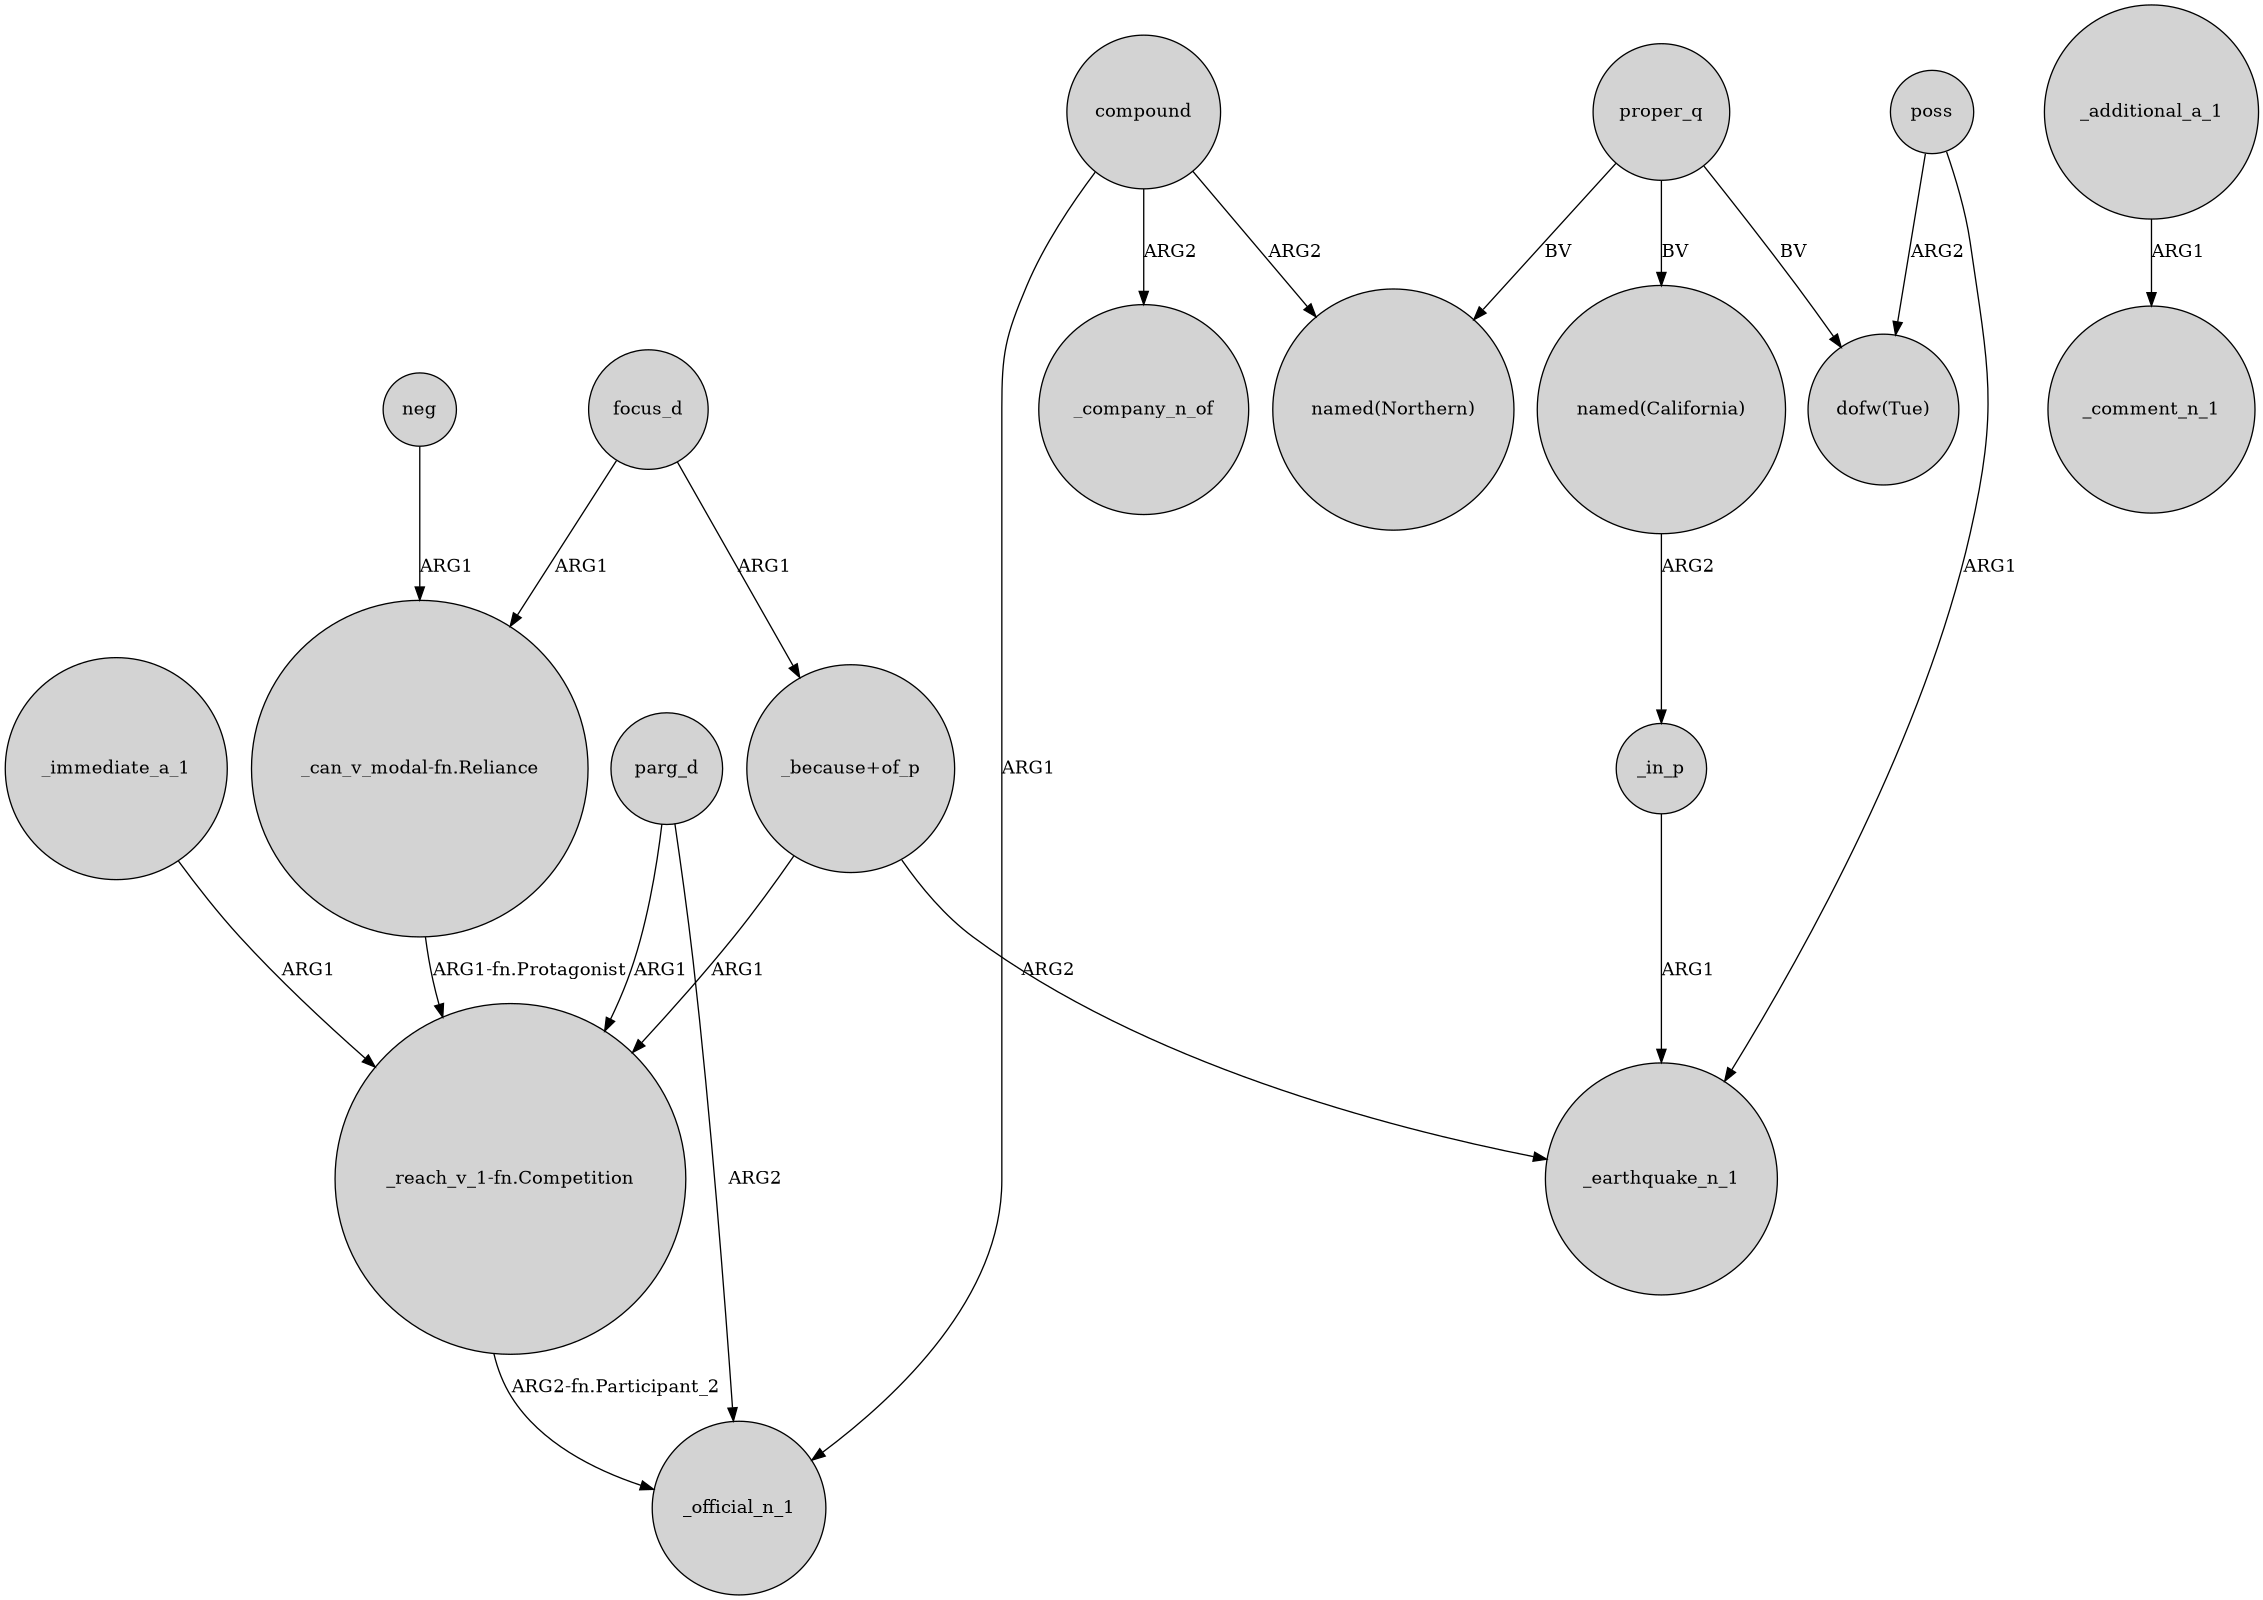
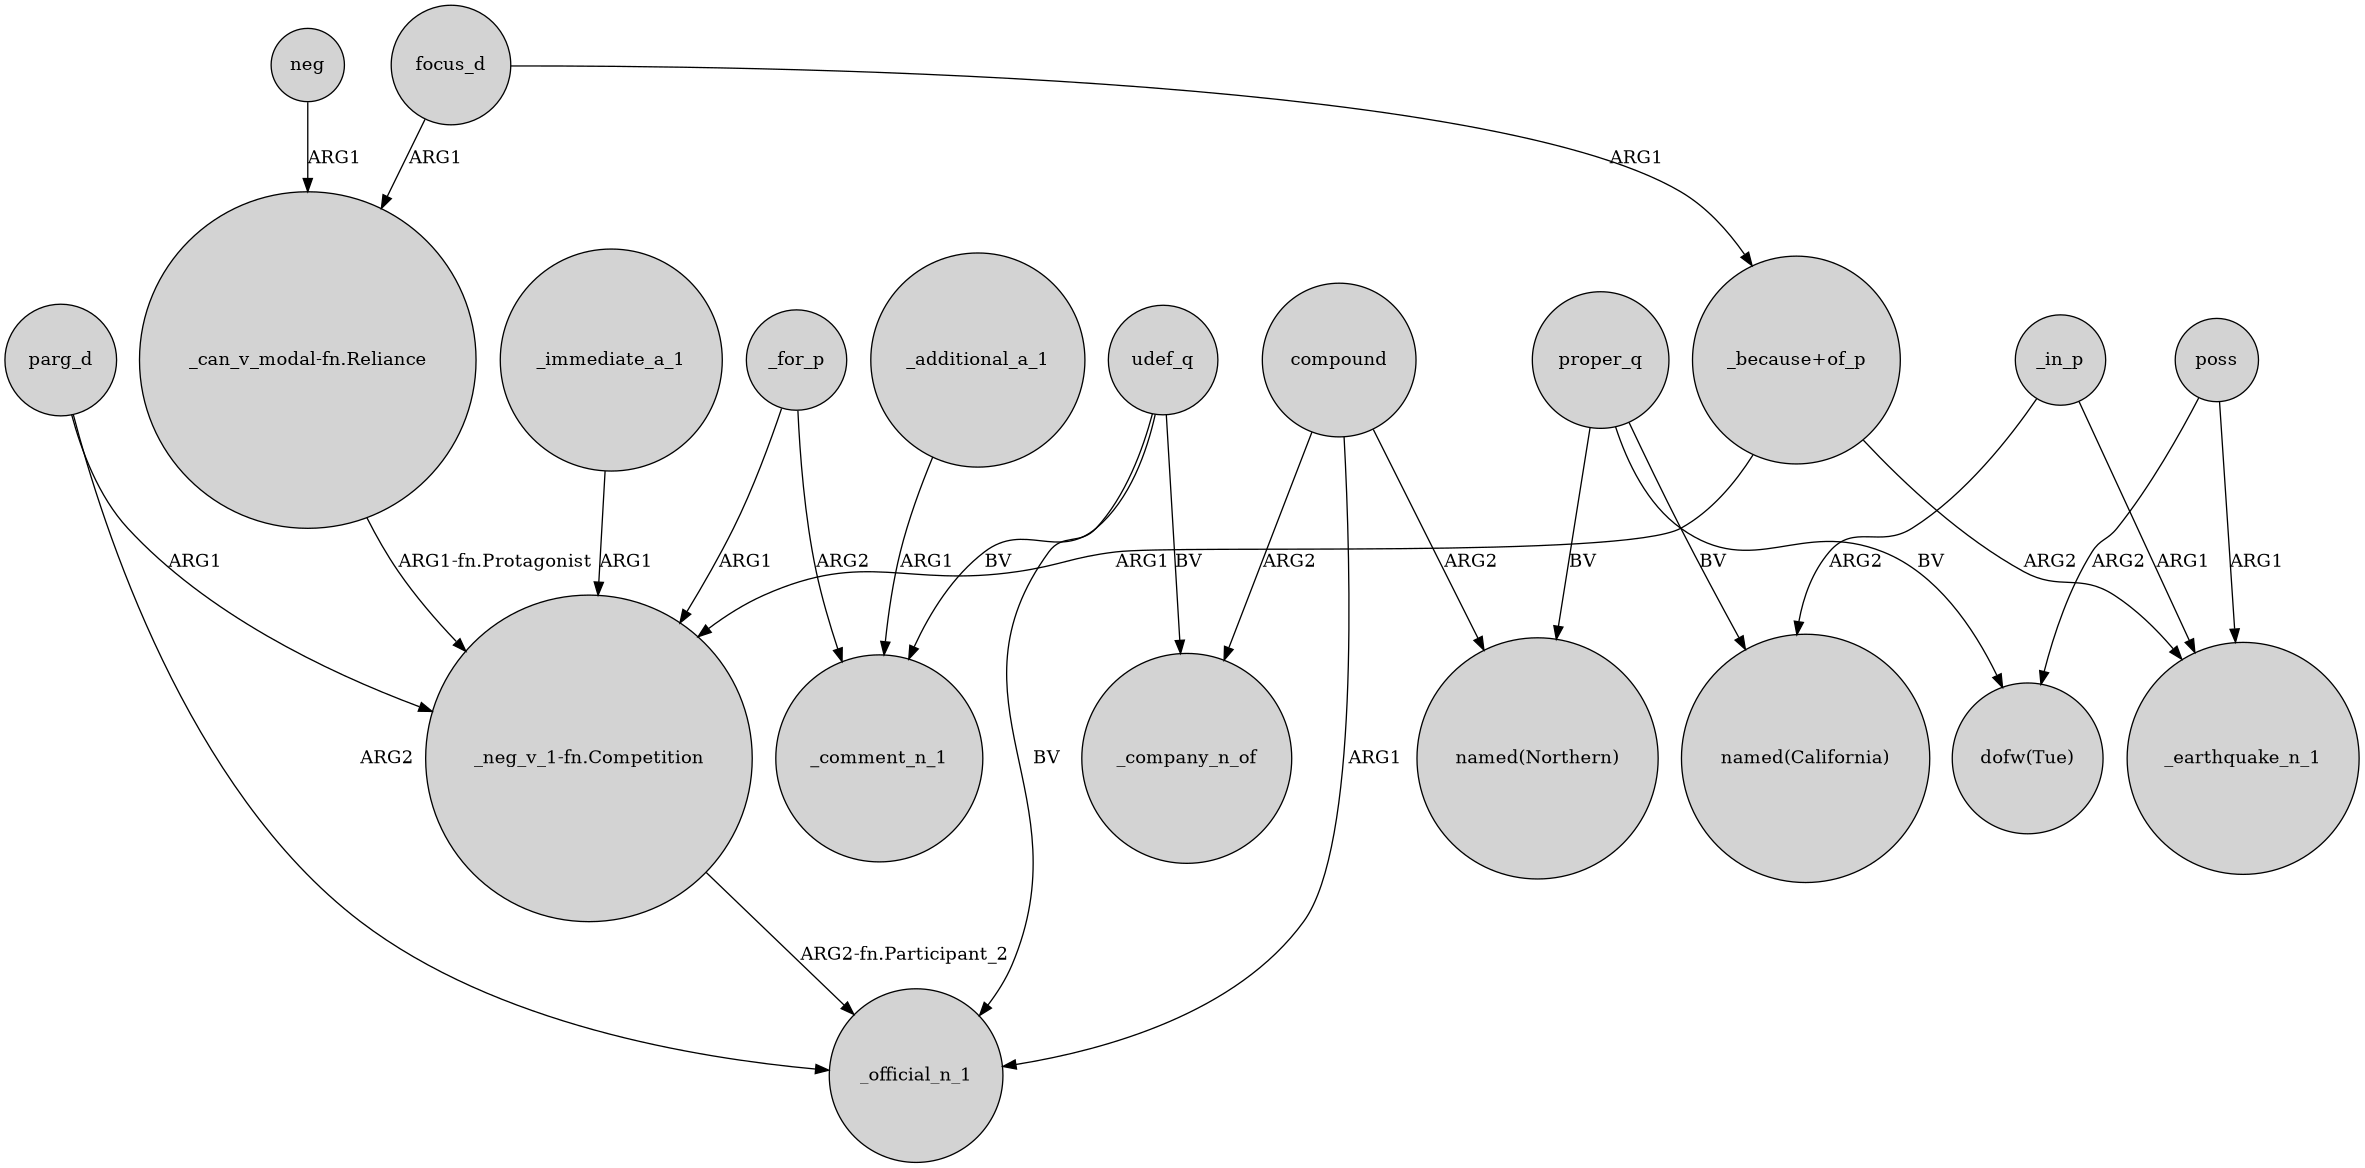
none -> (797, 360)
none -> (1163, 360)
(1661, 622) -> (1918, 524)
(510, 1179) -> (589, 758)
